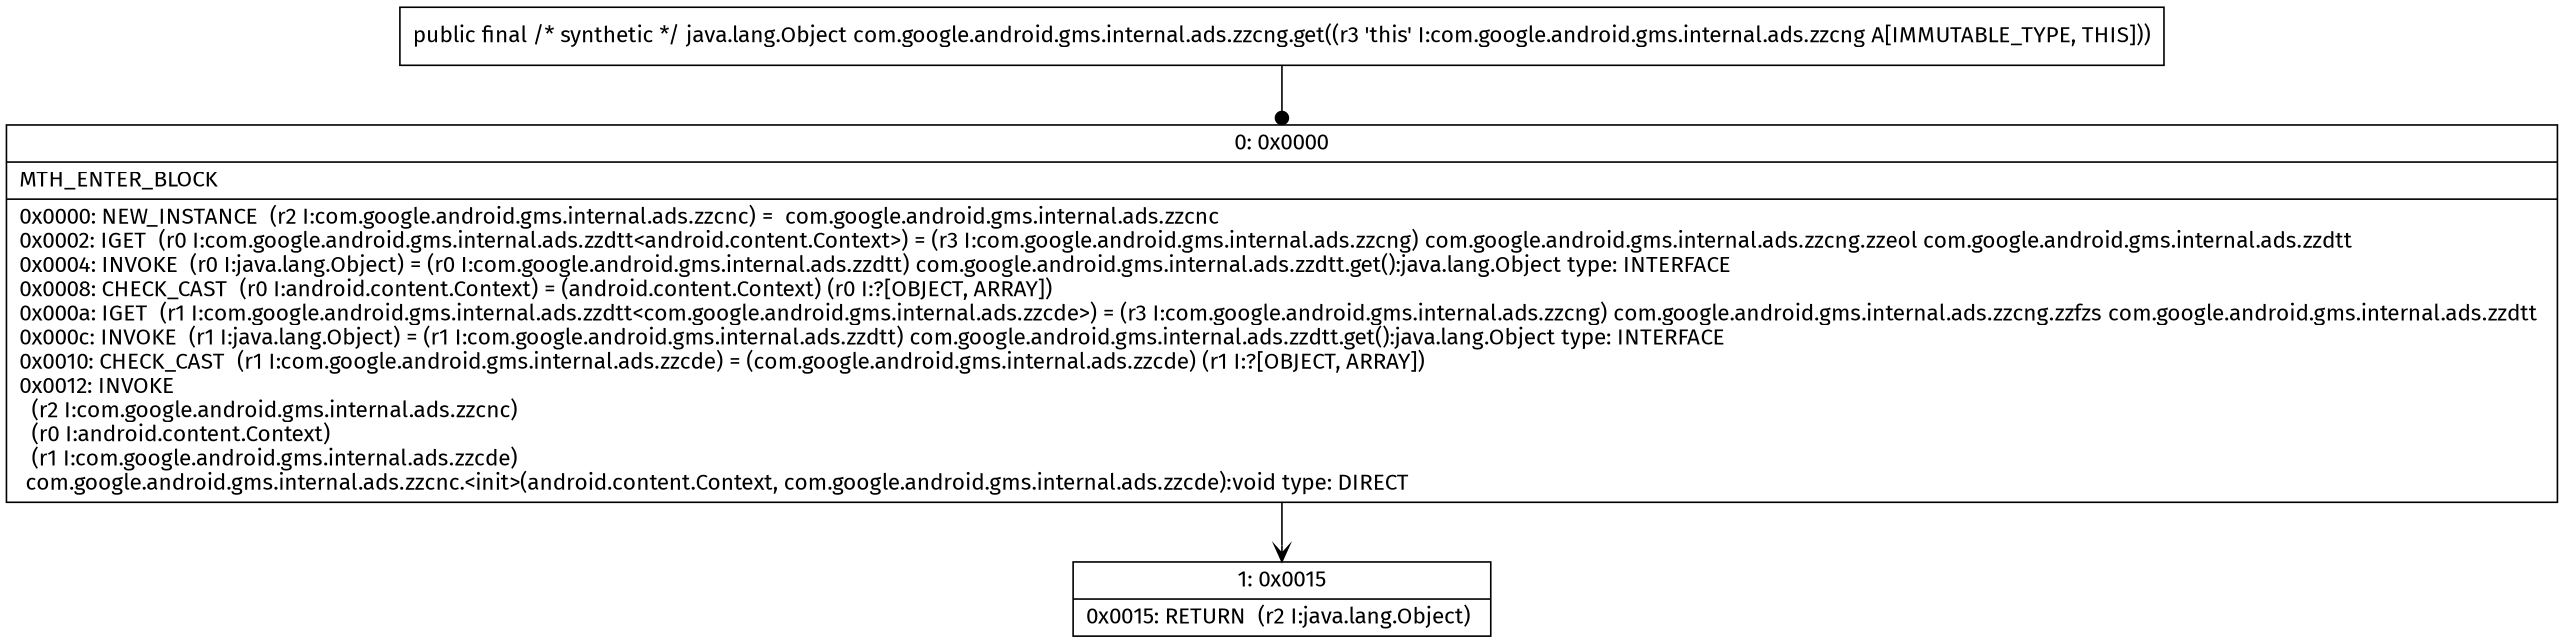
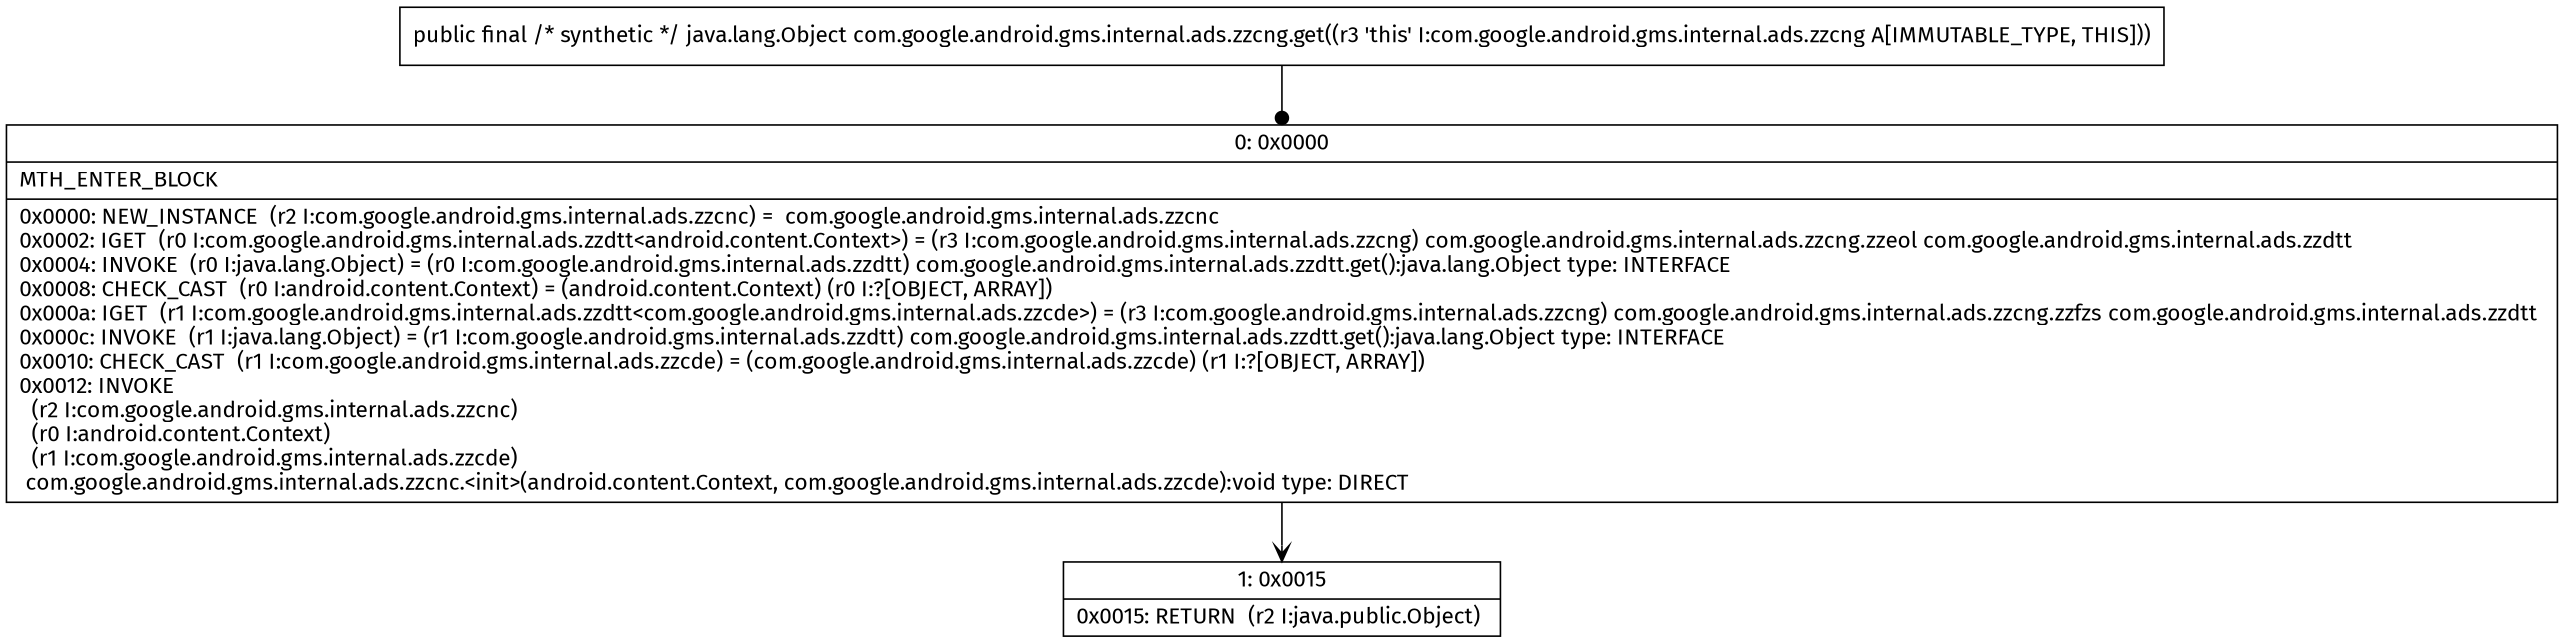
(1282, 617) -> (1282, 617)
